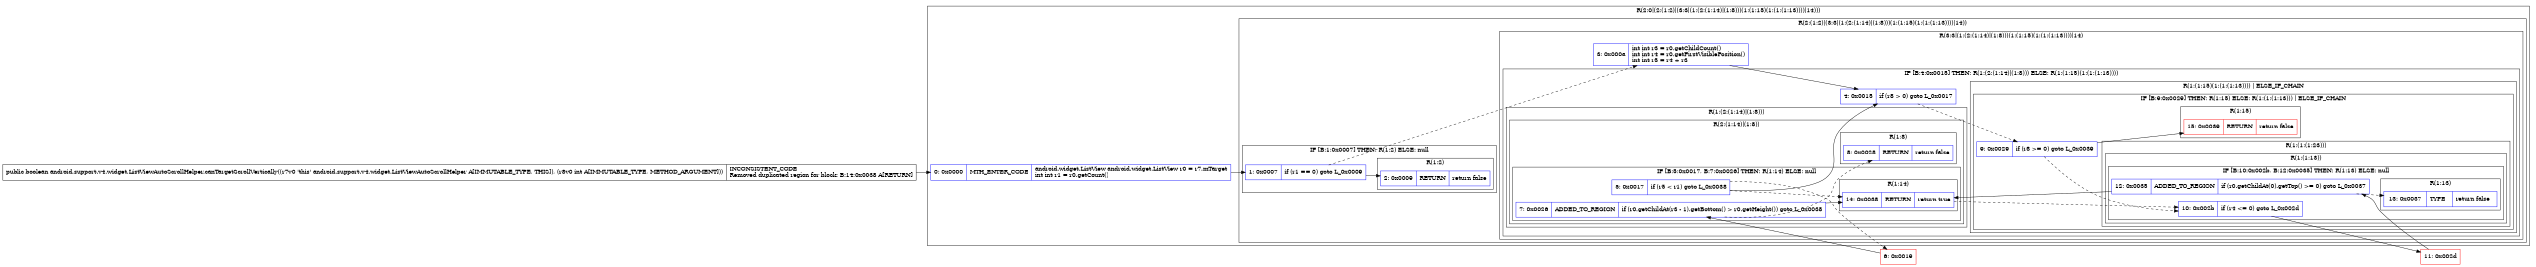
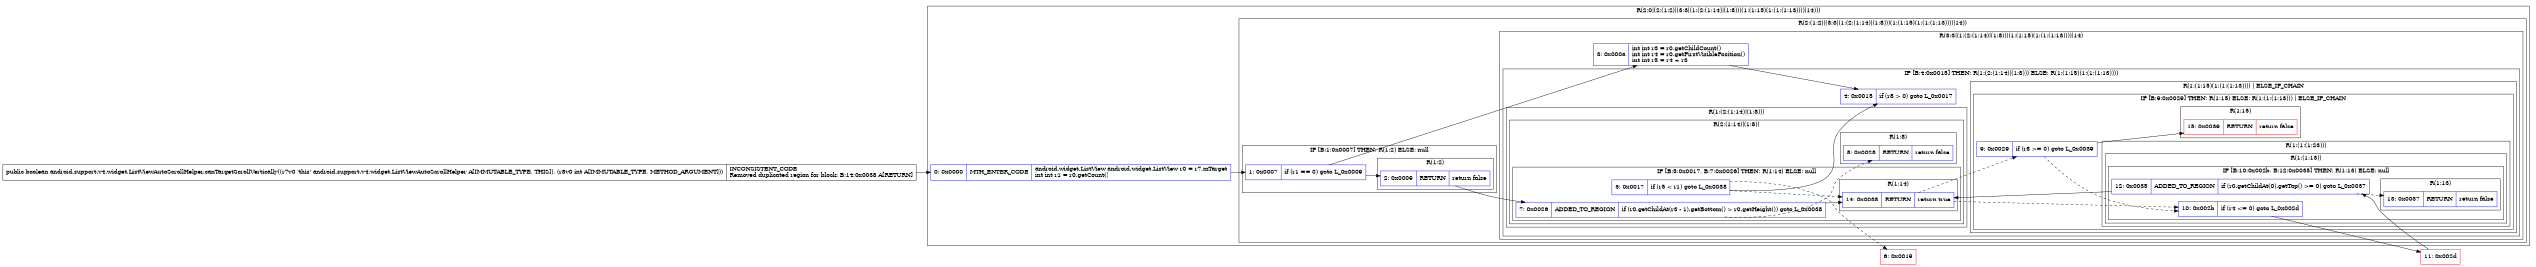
(1481, 116) -> (1481, 116)
(1954, 118) -> (1977, 171)
(2438, 199) -> (2440, 199)
(1783, 233) -> (1488, 196)
